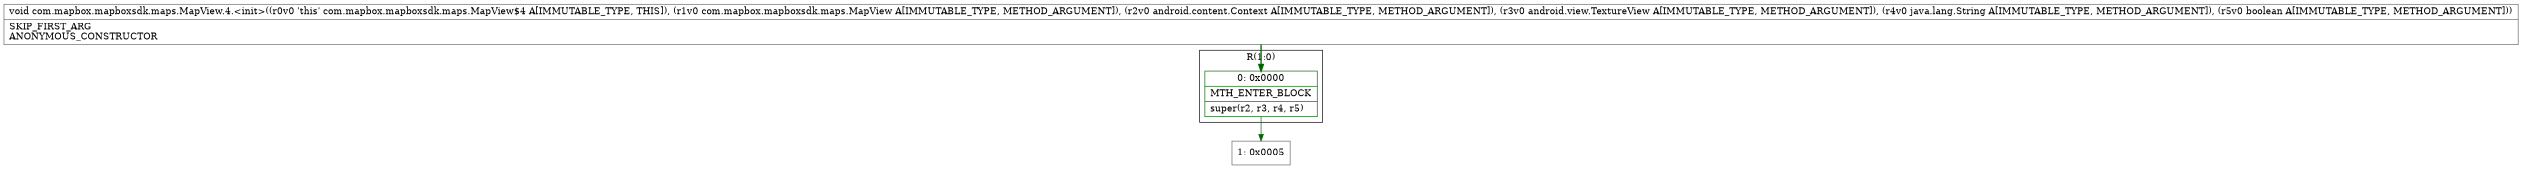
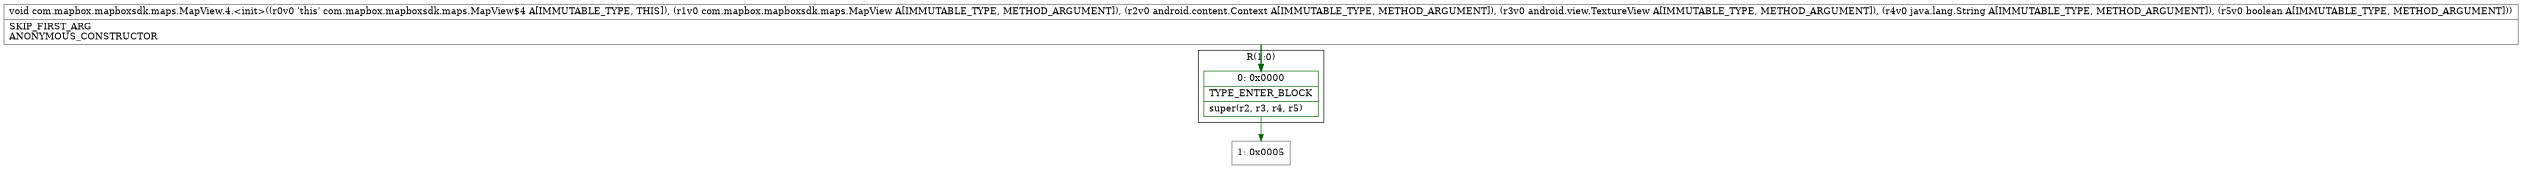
(1261, 94) -> (1261, 94)
